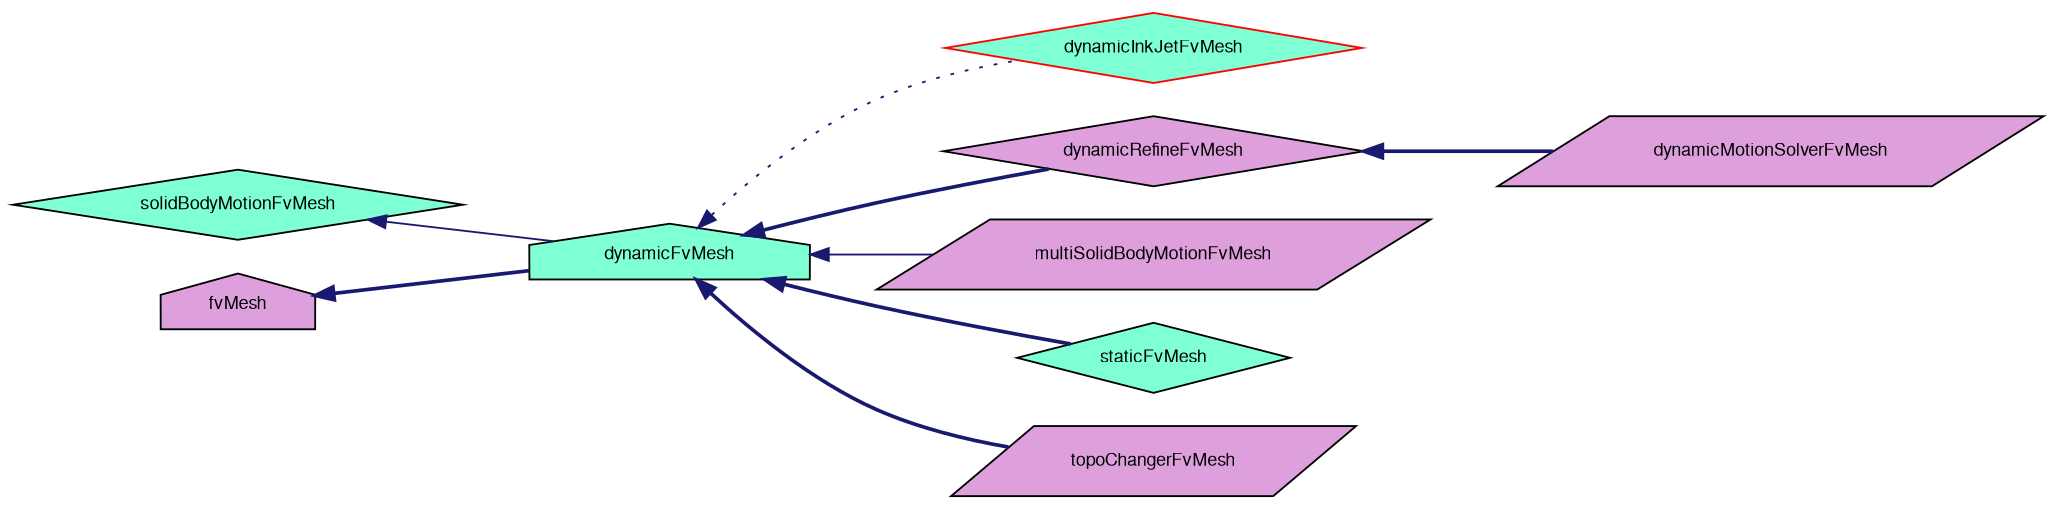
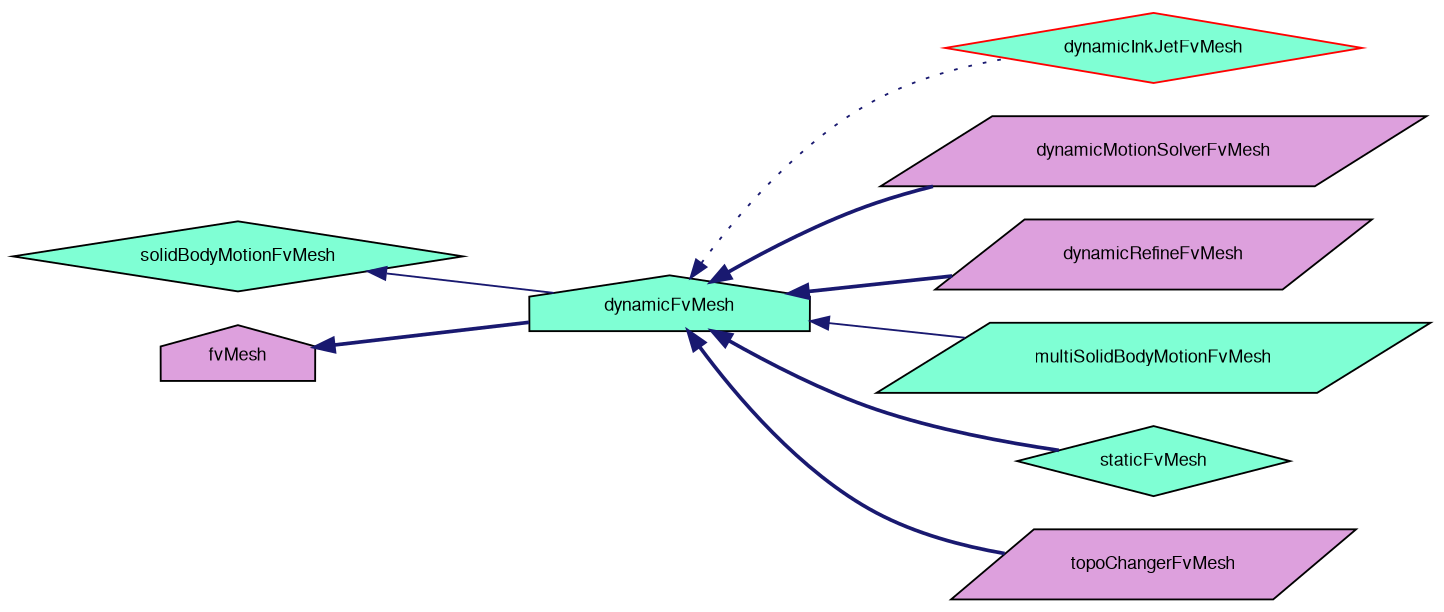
(1154, 151) -> (1154, 255)
(1468, 151) -> (827, 222)
(1154, 255) -> (1154, 358)
